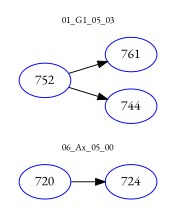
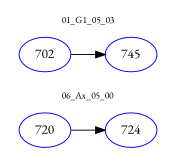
(131, 55) -> none
(45, 80) -> (45, 55)
(131, 106) -> (131, 55)
